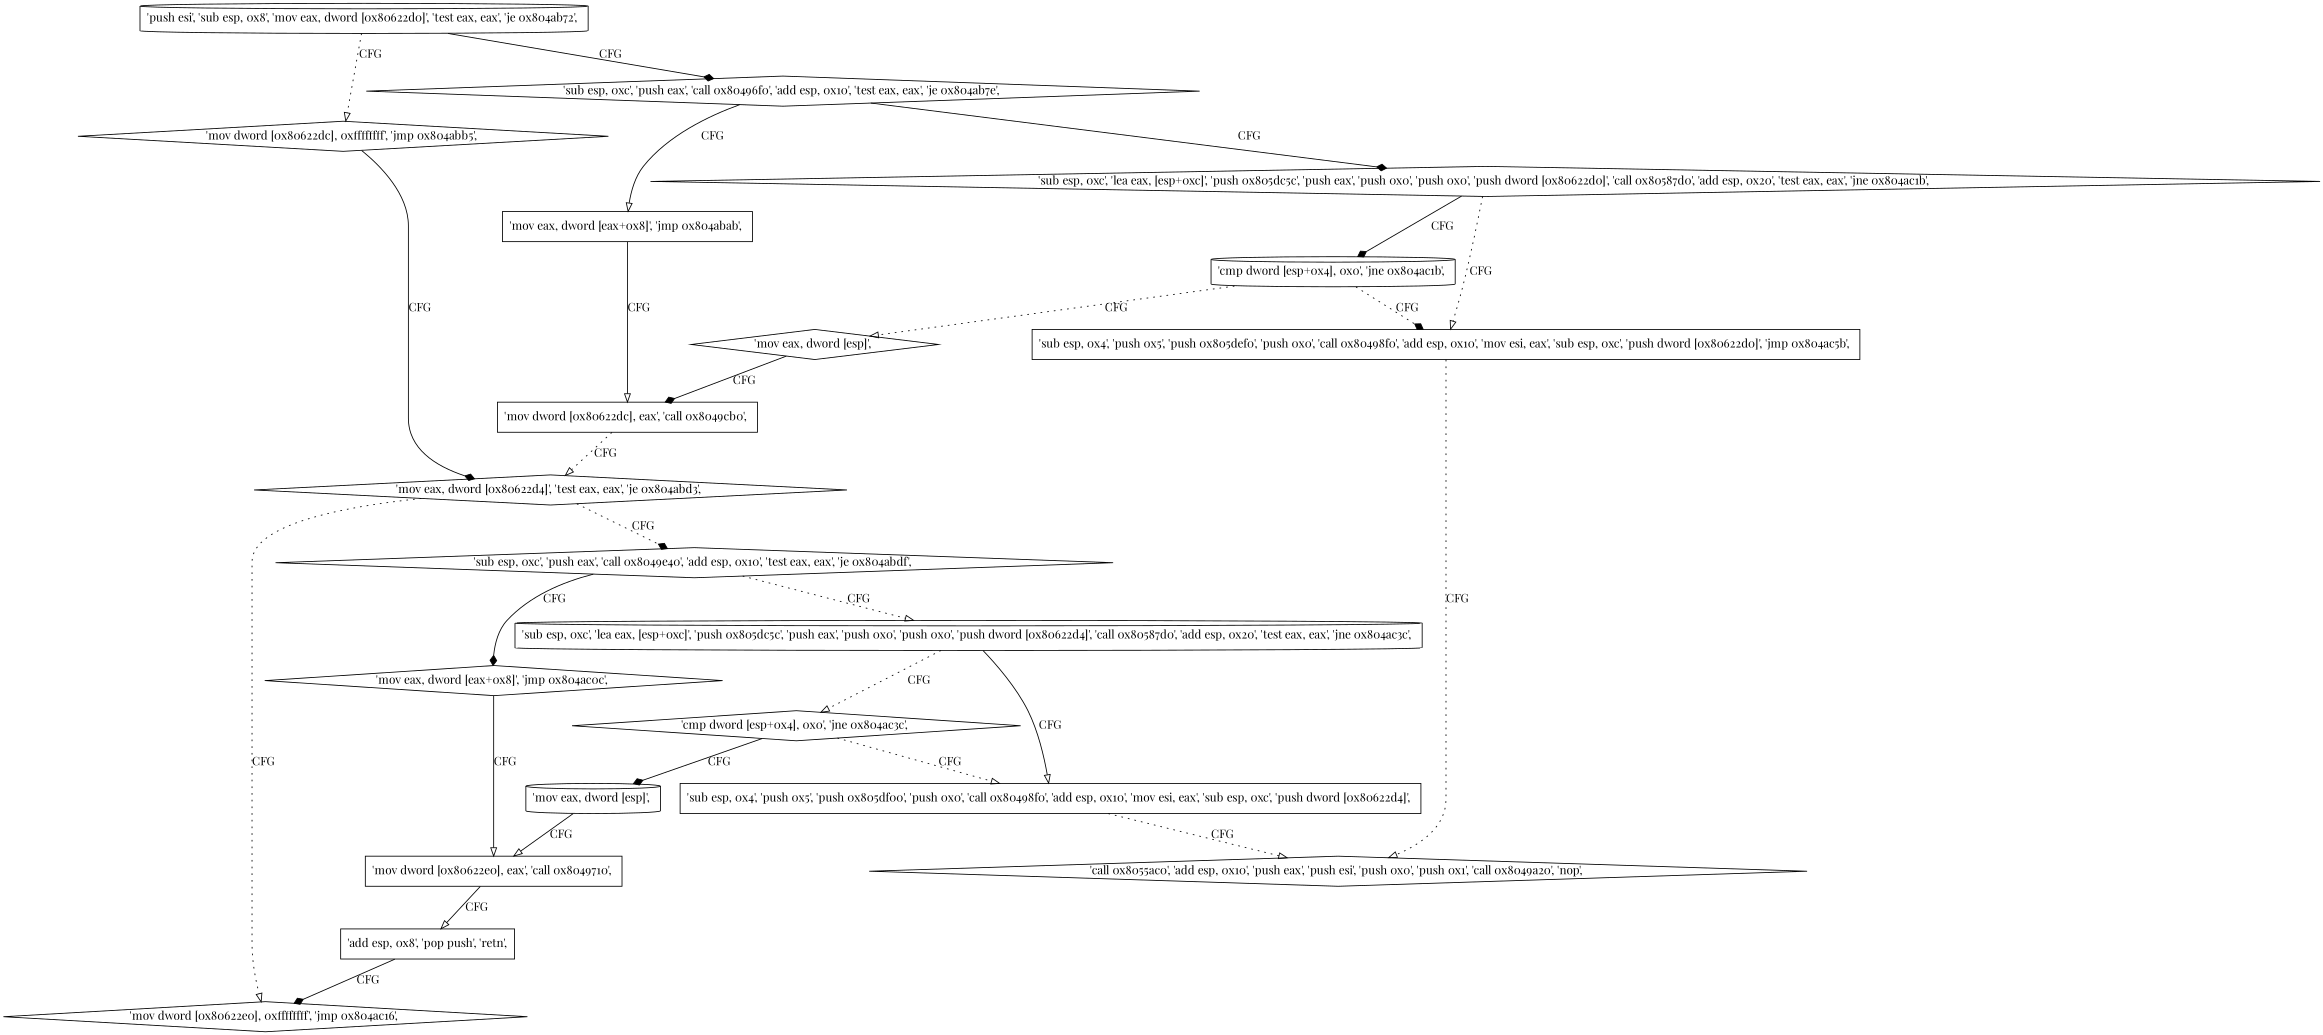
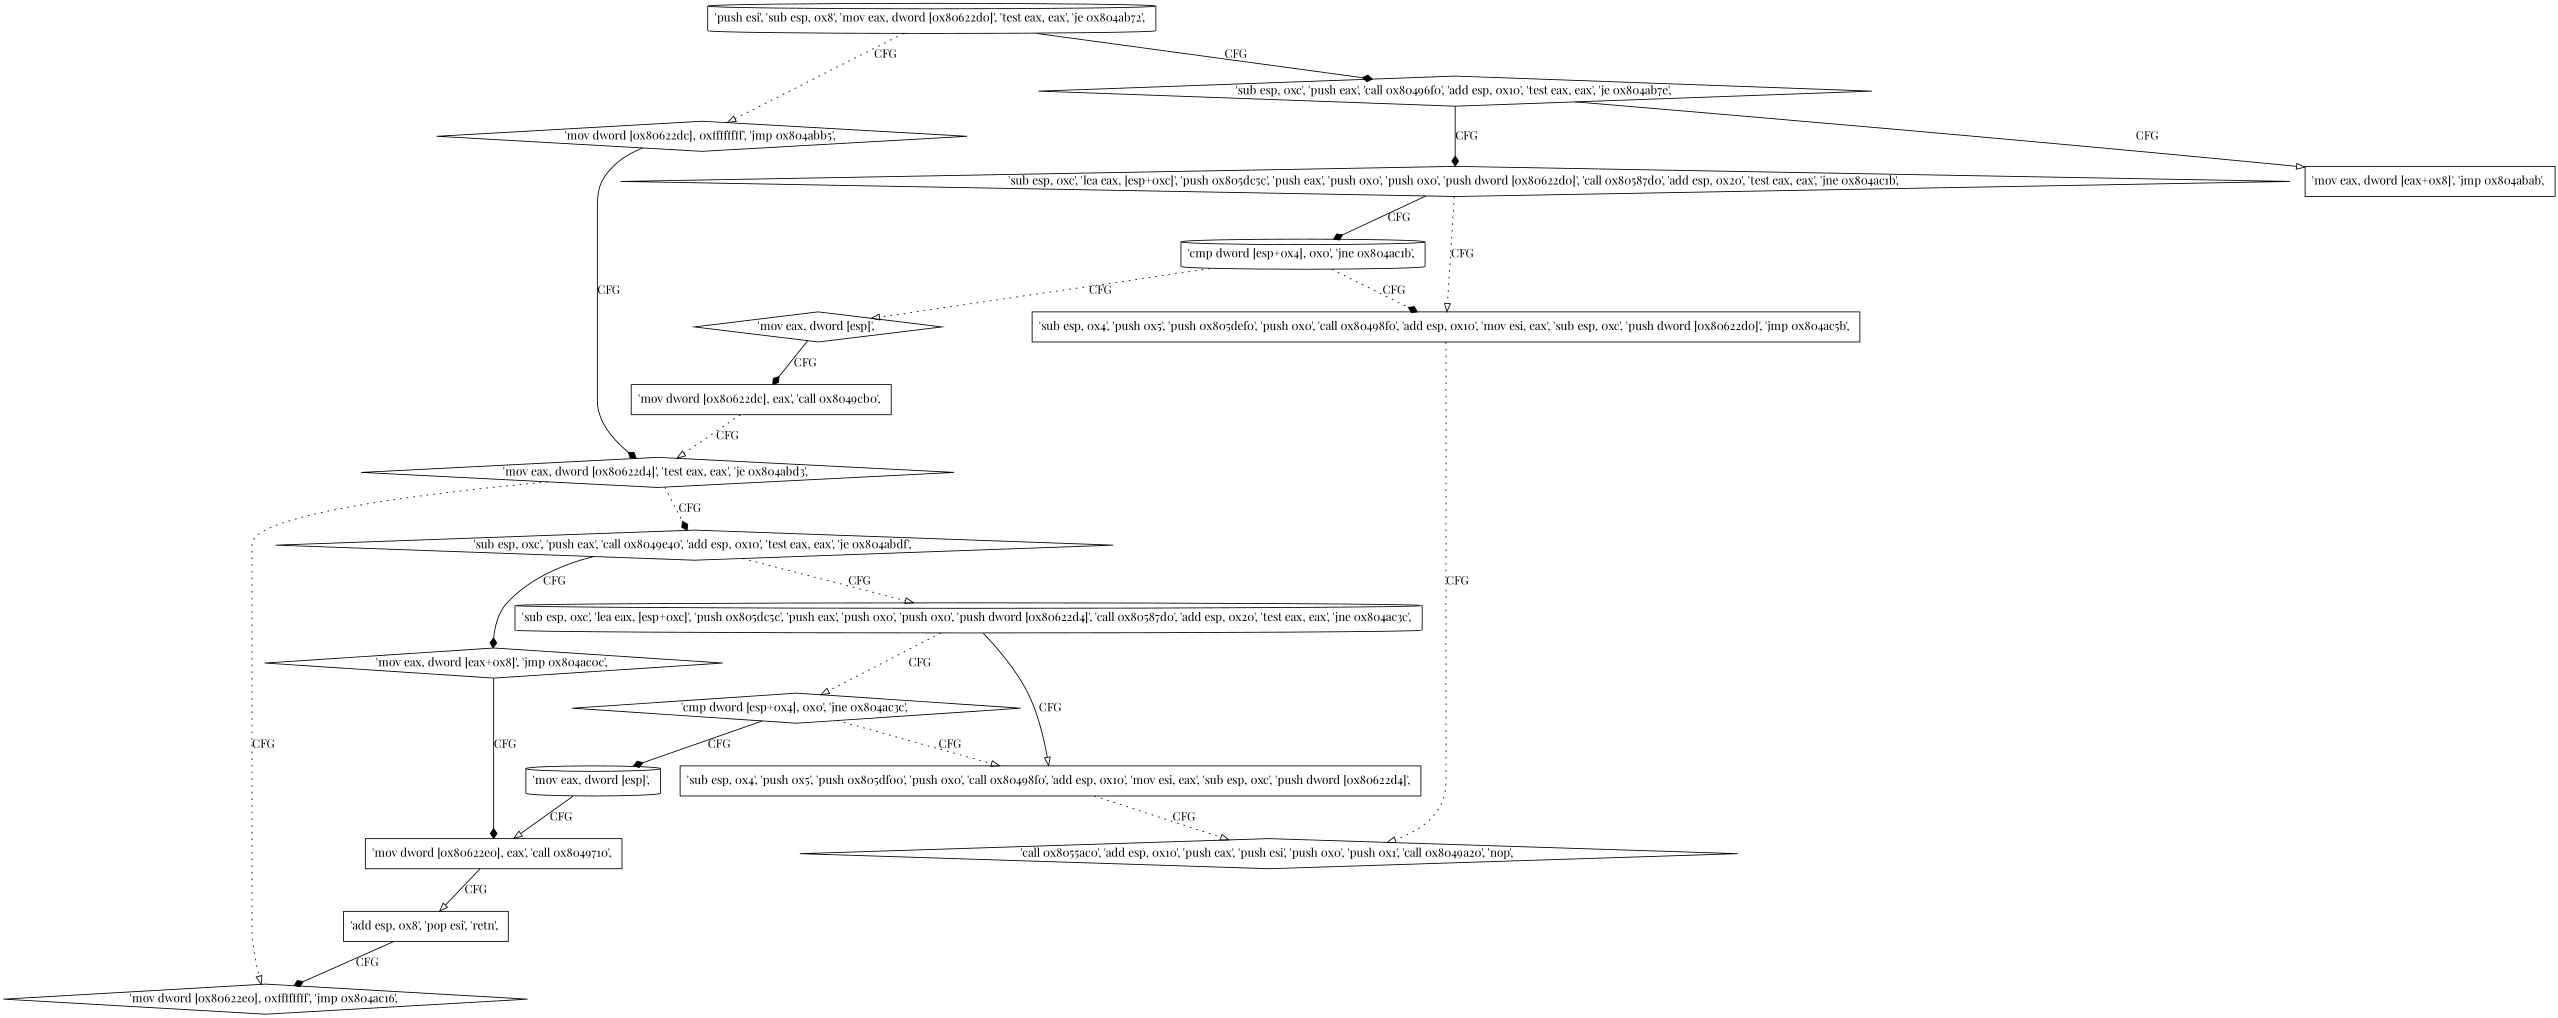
(627, 318) -> none
(494, 772) -> (494, 753)
(428, 944) -> (426, 926)
